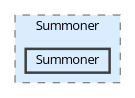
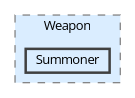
(68, 27) -> (68, 27)
